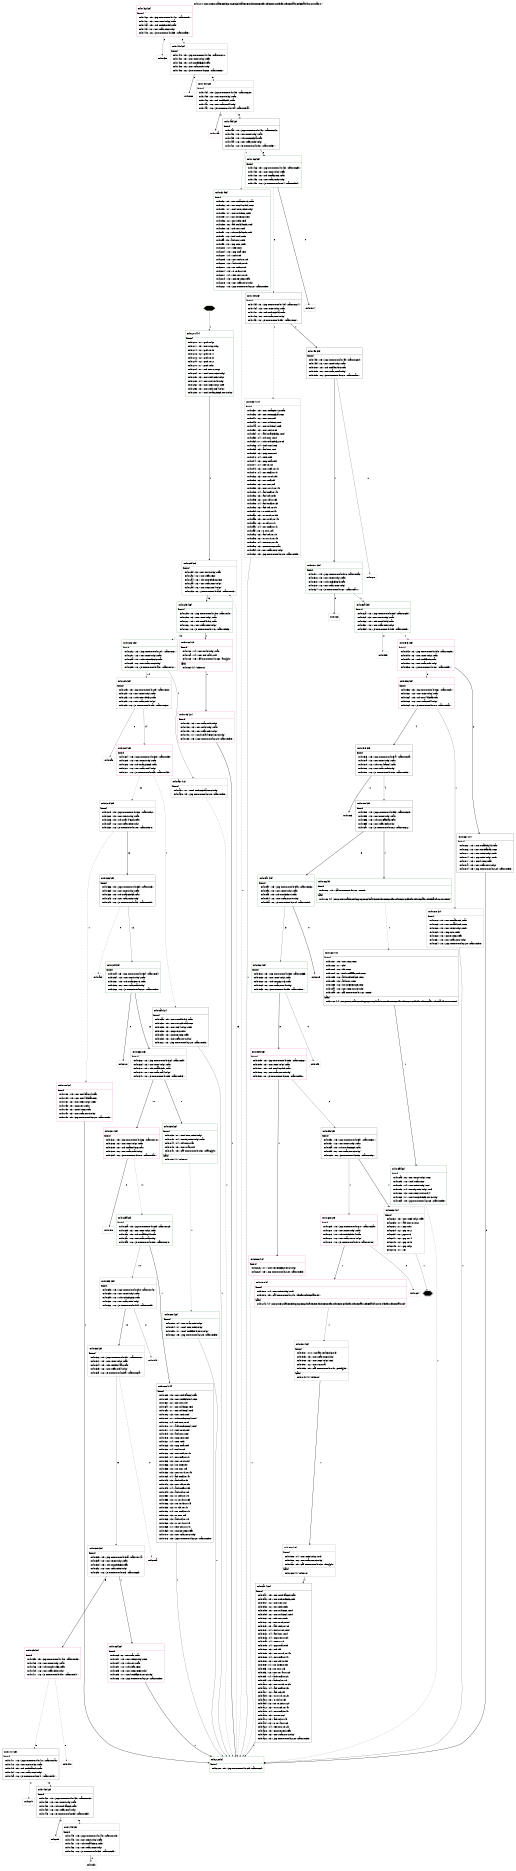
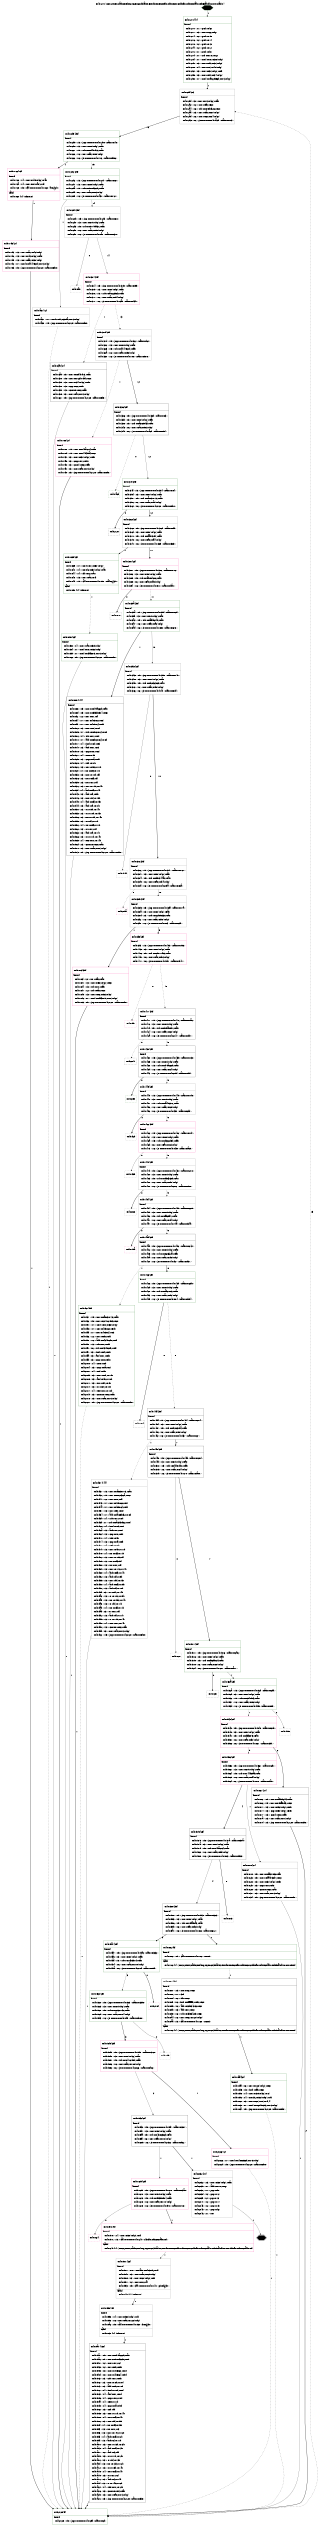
none -> (167, 1117)
